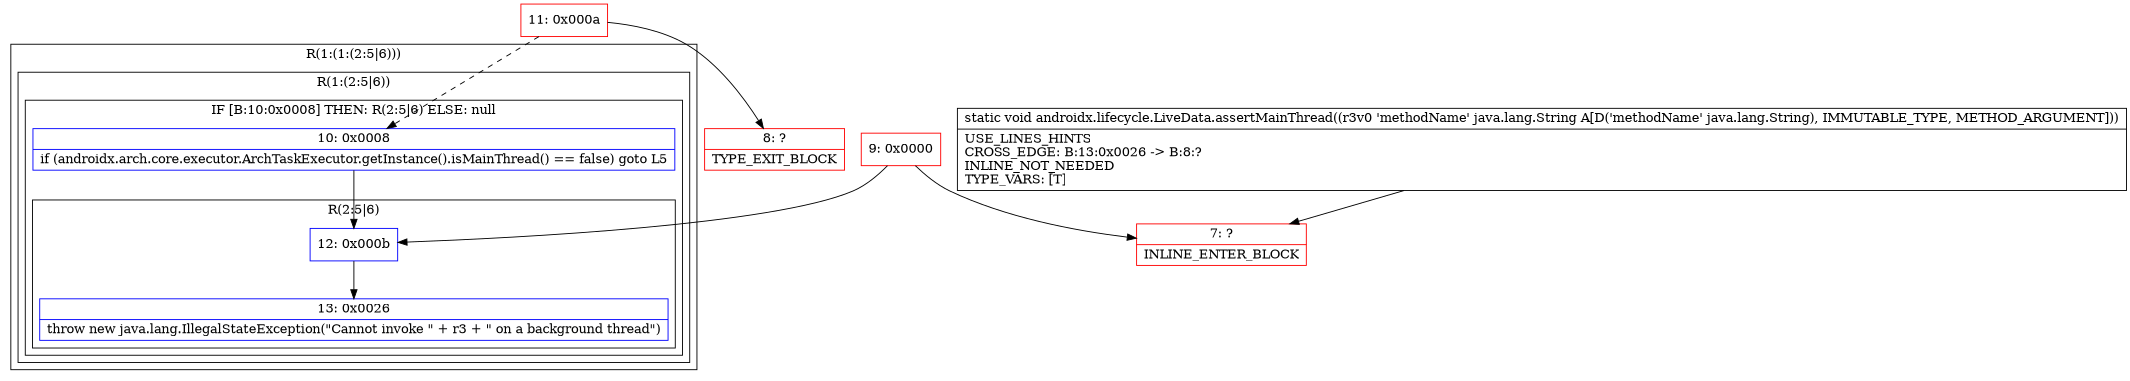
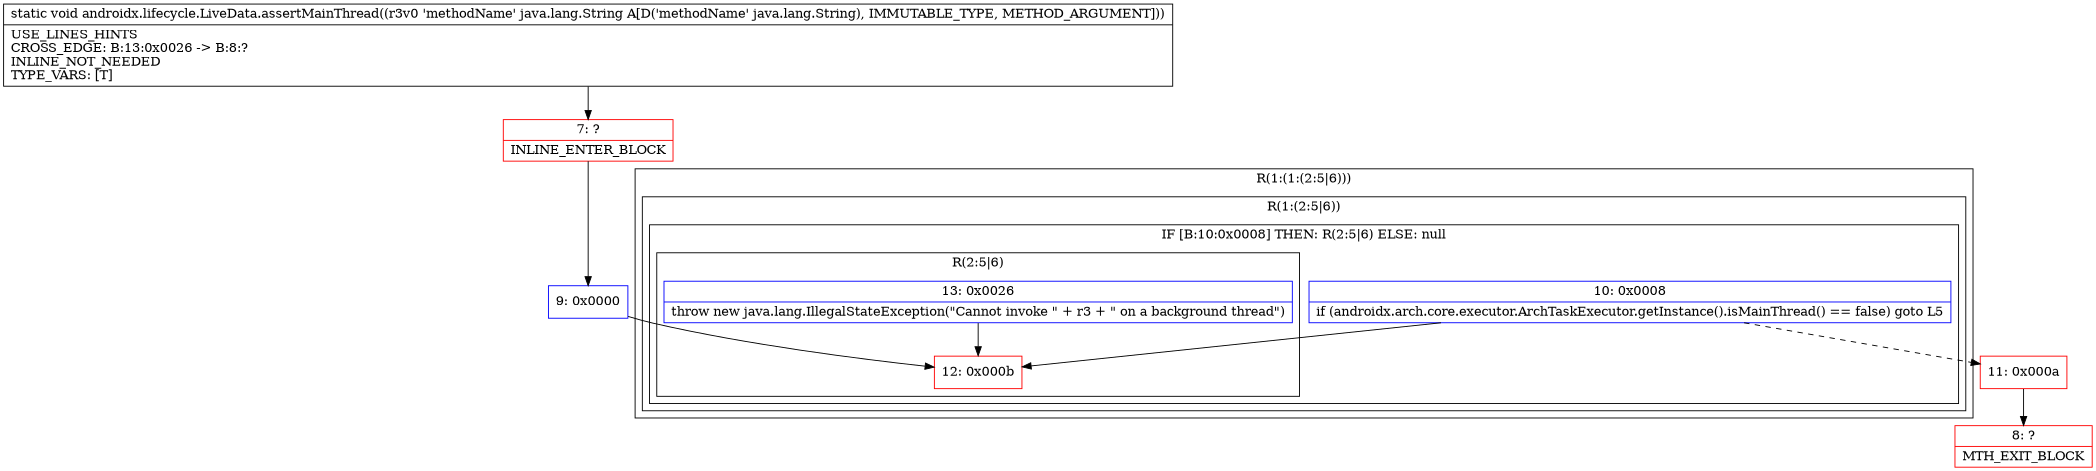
(467, 80) -> (1858, 343)
(901, 149) -> (588, 302)
(775, 159) -> (2024, 456)
(1016, 215) -> (588, 219)
(354, 245) -> (978, 372)
(354, 275) -> (978, 335)
